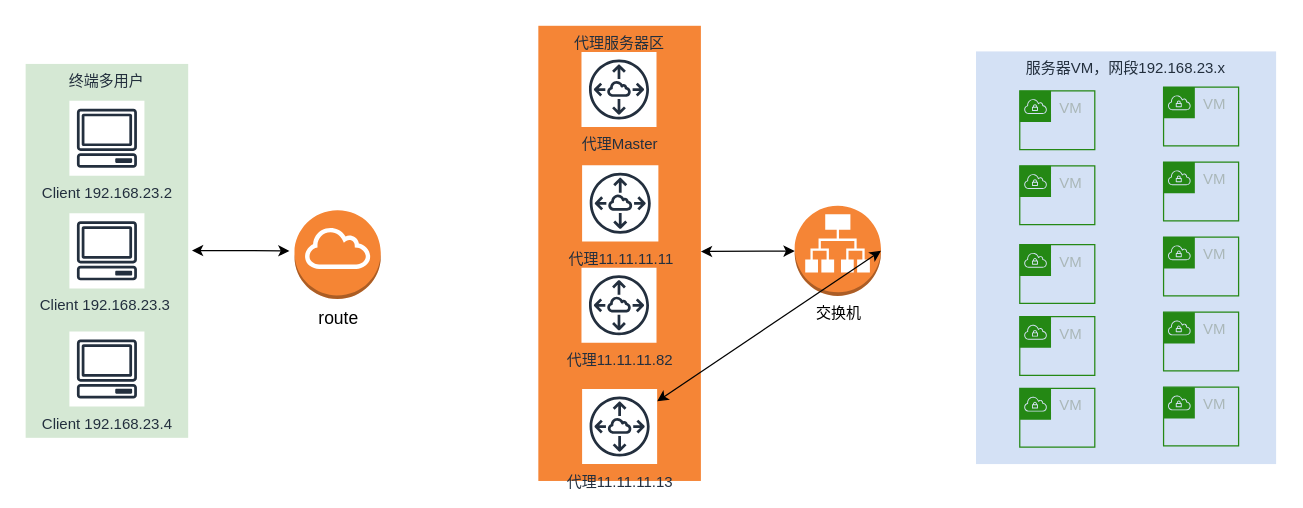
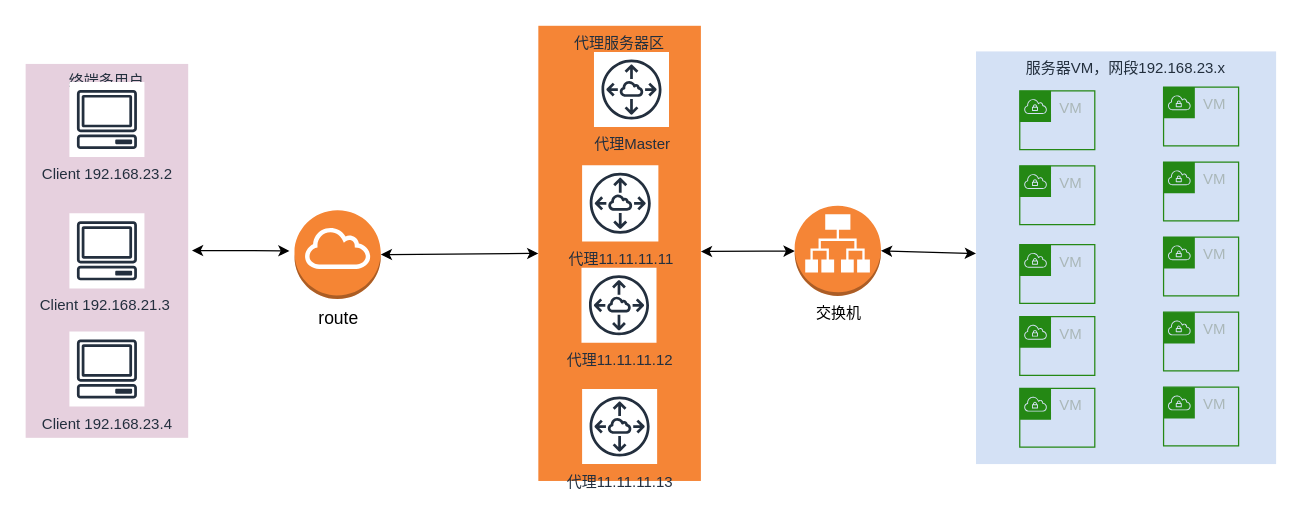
(106, 81) -> (106, 81)
(619, 89) -> (631, 89)
(107, 138) -> (107, 119)
none -> (459, 254)
(108, 306) -> (108, 306)
(769, 326) -> (928, 252)
(620, 361) -> (620, 361)
